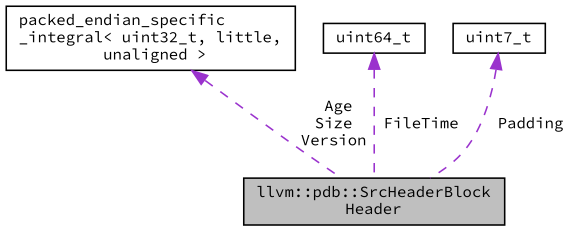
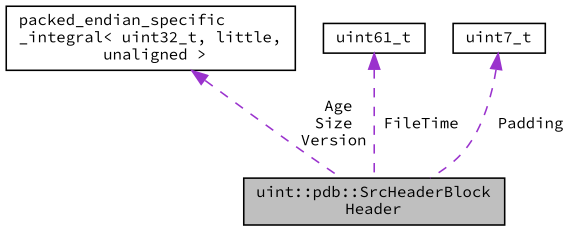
(374, 38) -> (374, 38)
(374, 202) -> (374, 202)
